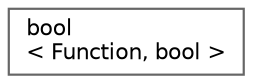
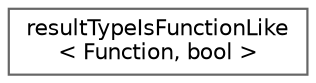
(126, 42) -> (158, 42)
